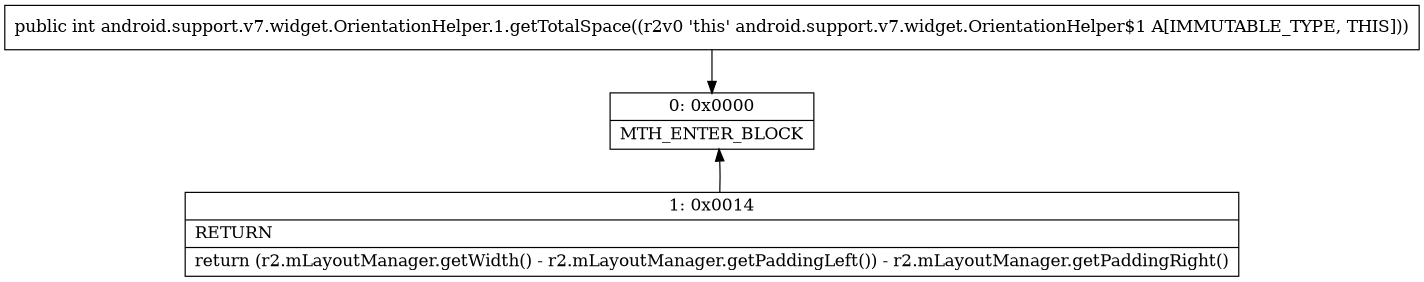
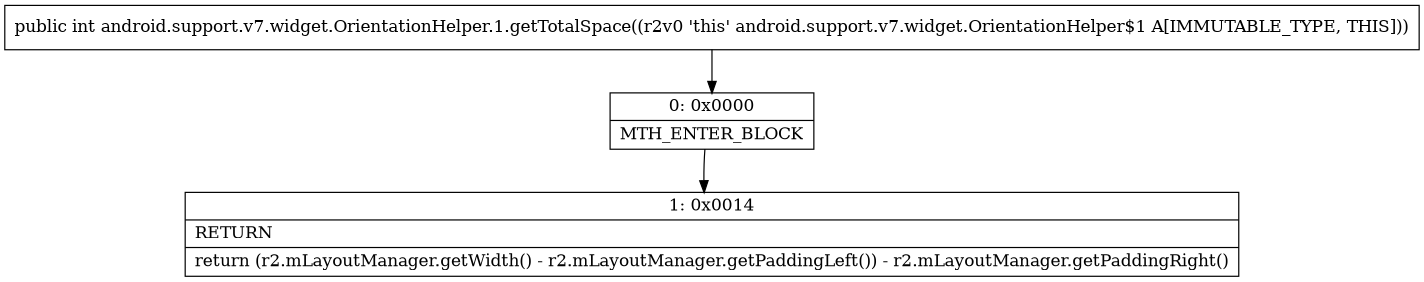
(720, 177) -> (704, 165)
